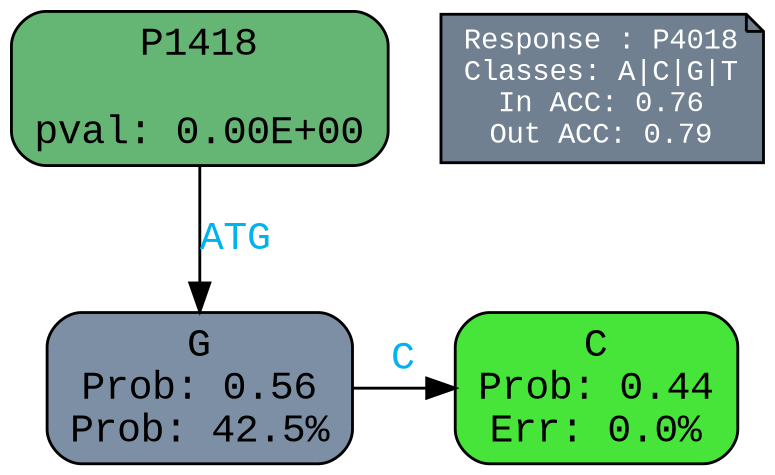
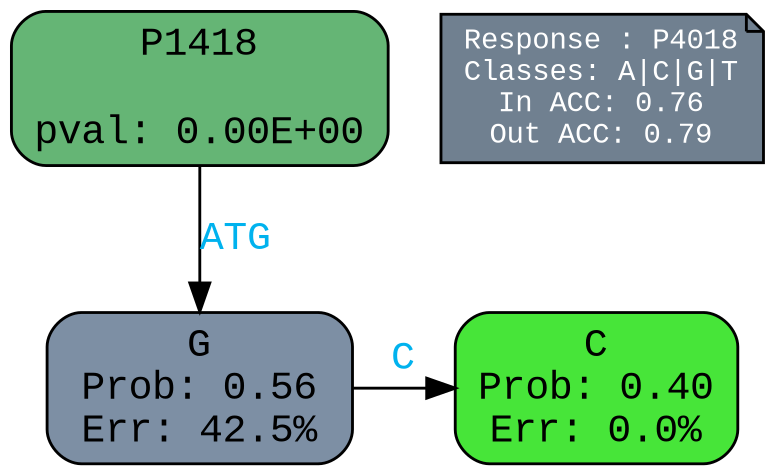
(200, 388) -> (200, 388)
(597, 388) -> (597, 388)
